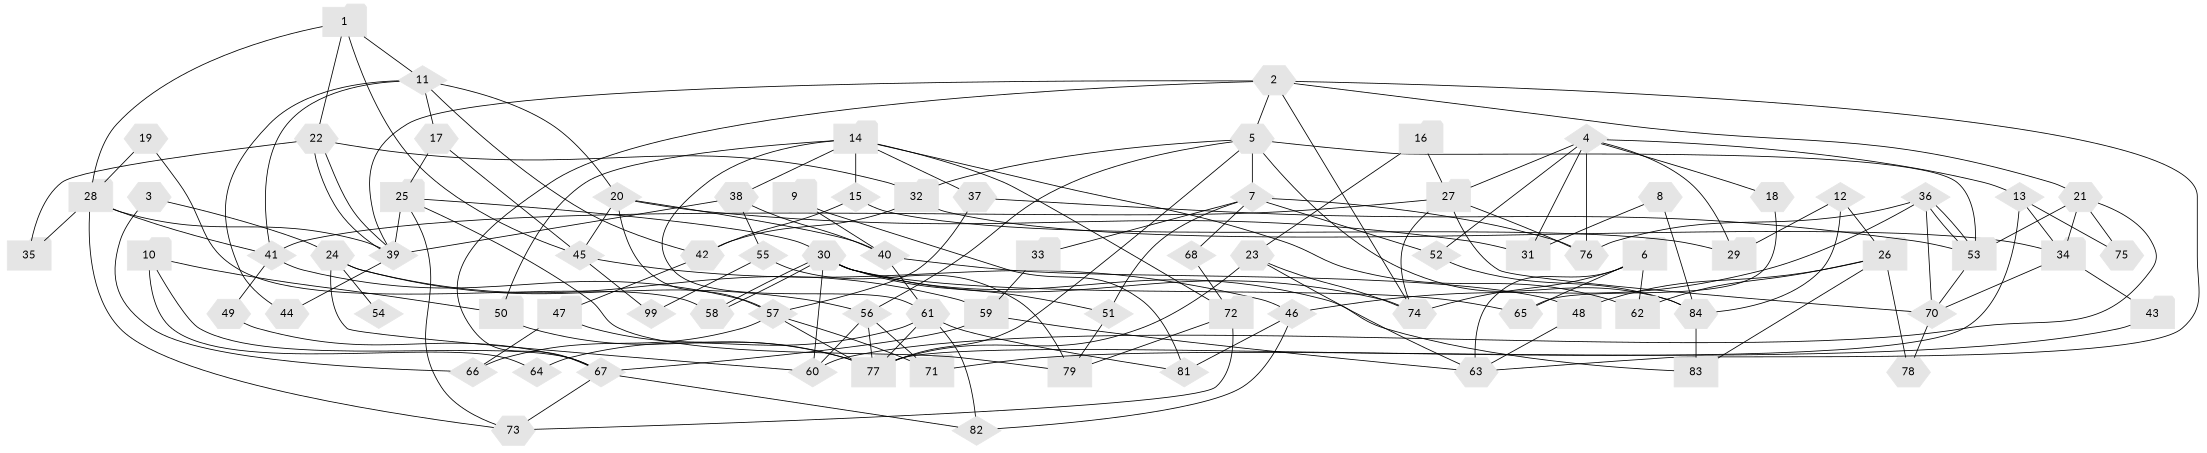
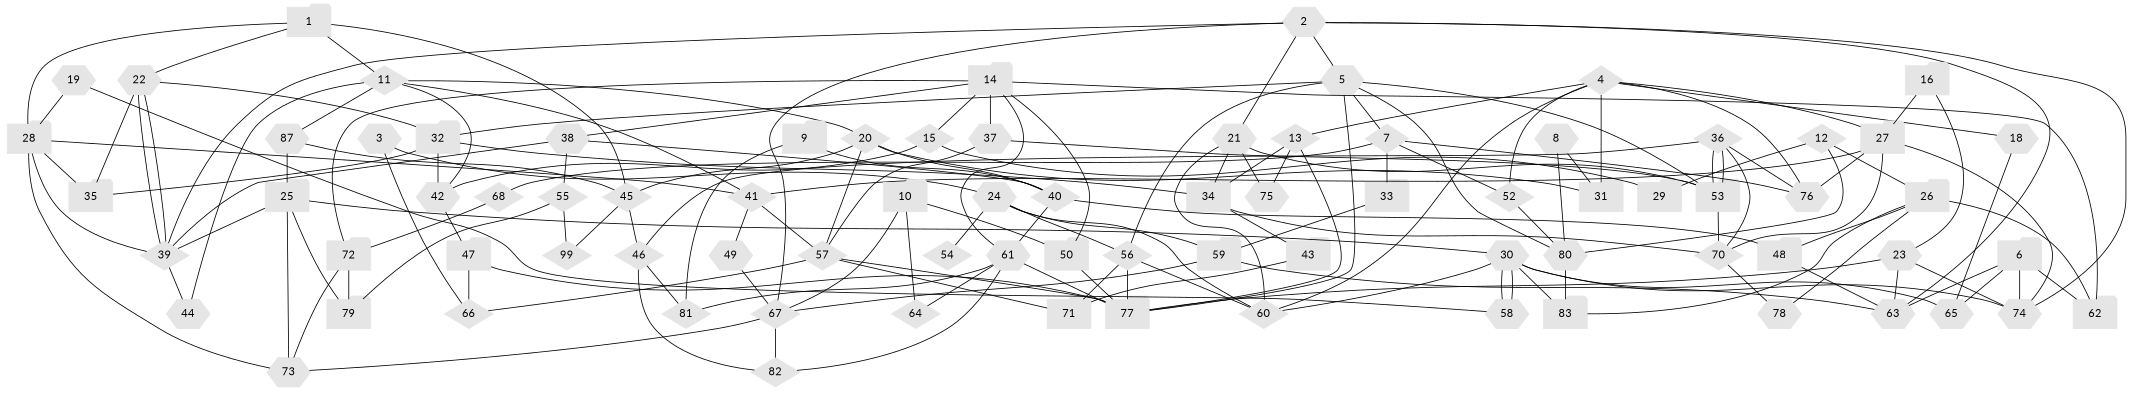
(436, 139) -> (287, 139)
(1679, 175) -> (1435, 200)
none -> (250, 179)
(1109, 314) -> none
(1696, 314) -> (1565, 256)
